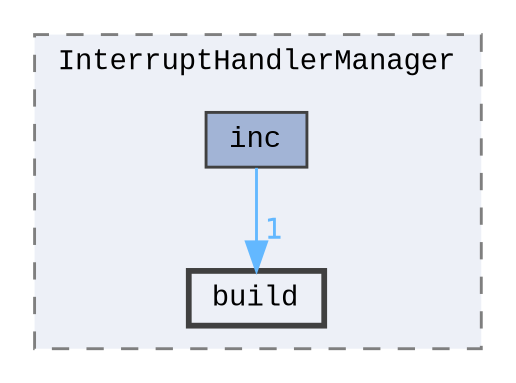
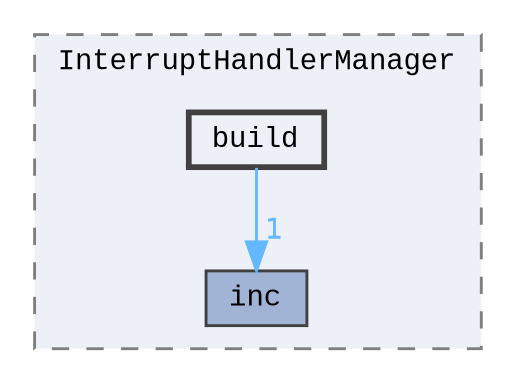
(256, 205) -> (256, 205)
